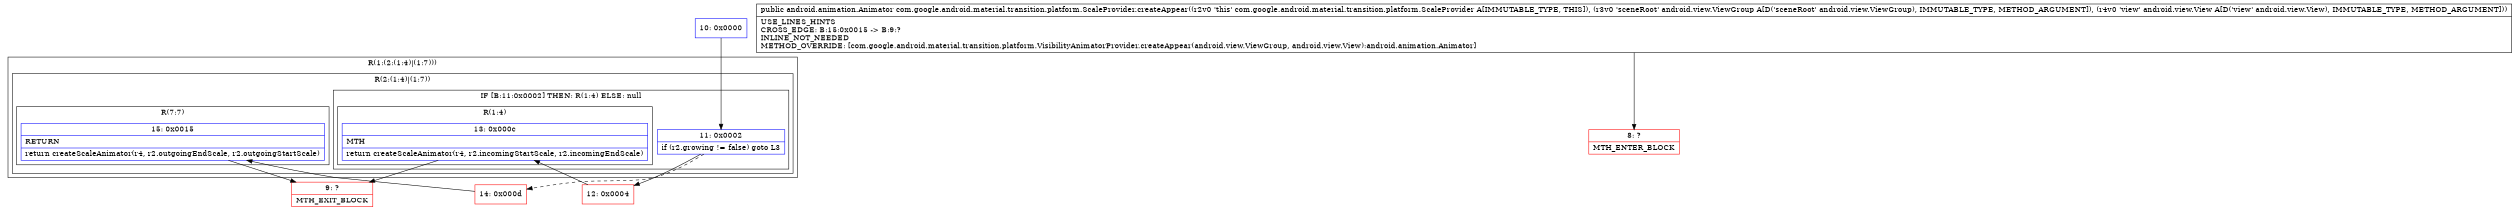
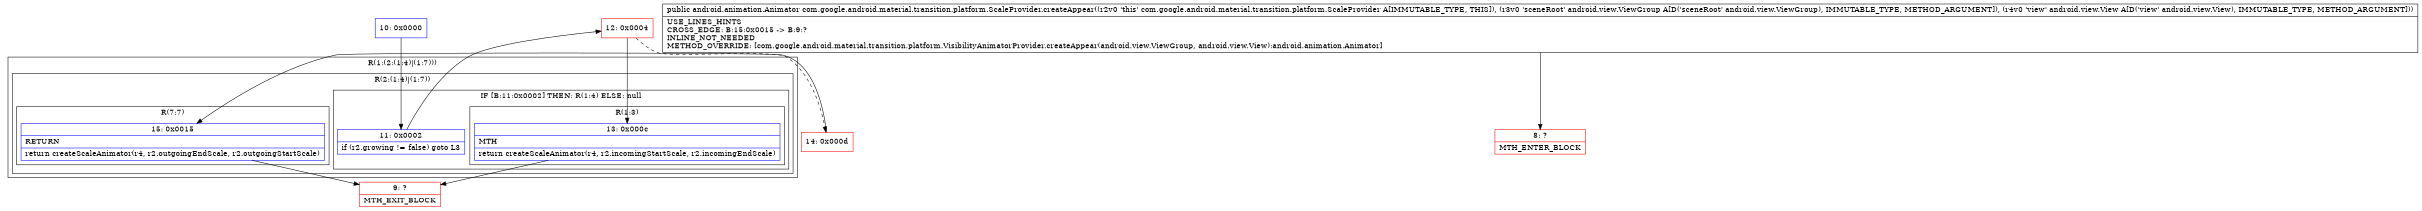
(495, 113) -> (627, 113)
(612, 181) -> (750, 54)
